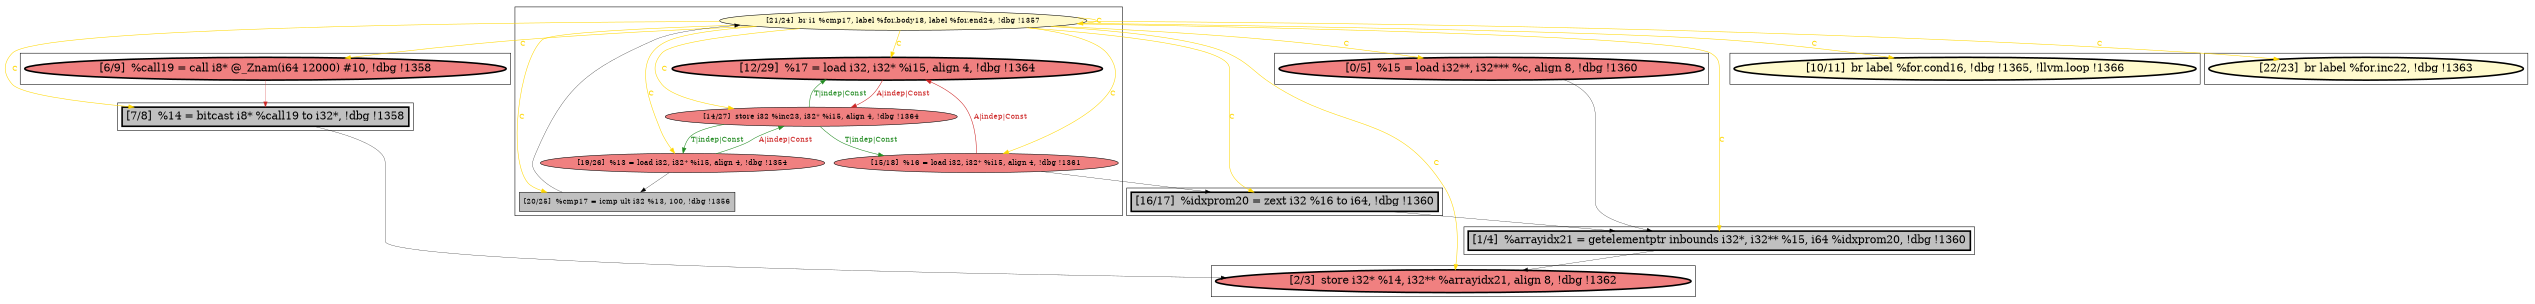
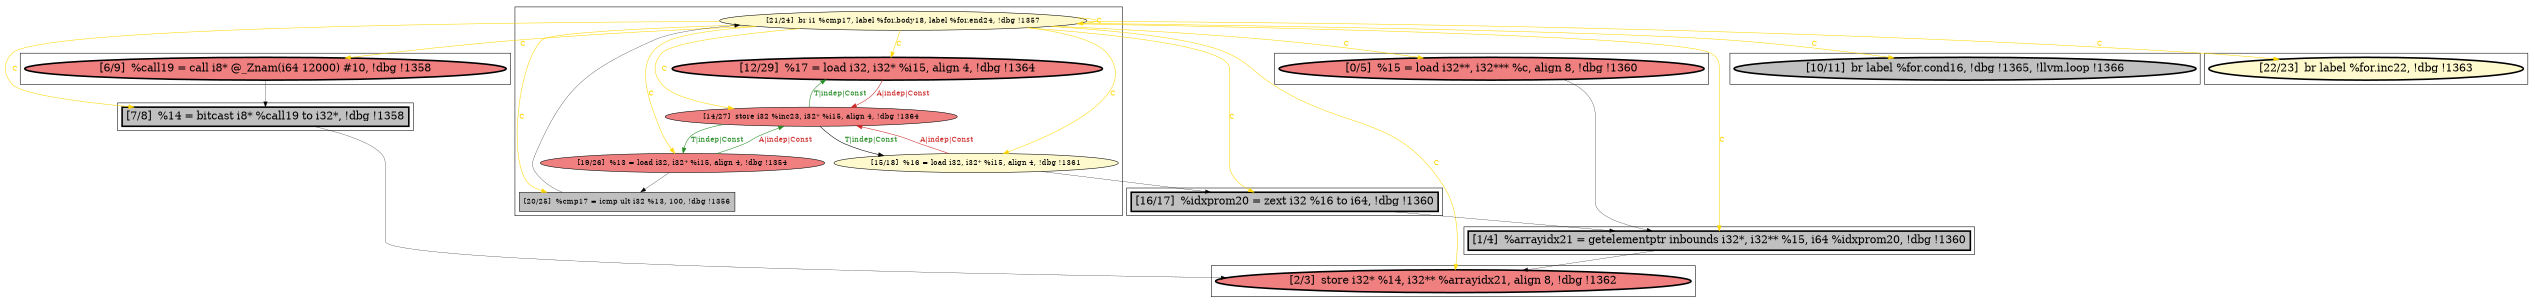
(1965, 69) -> (1965, 69)
(265, 91) -> (265, 91)
(967, 109) -> (906, 138)
(847, 145) -> (847, 145)
(976, 163) -> (976, 163)
